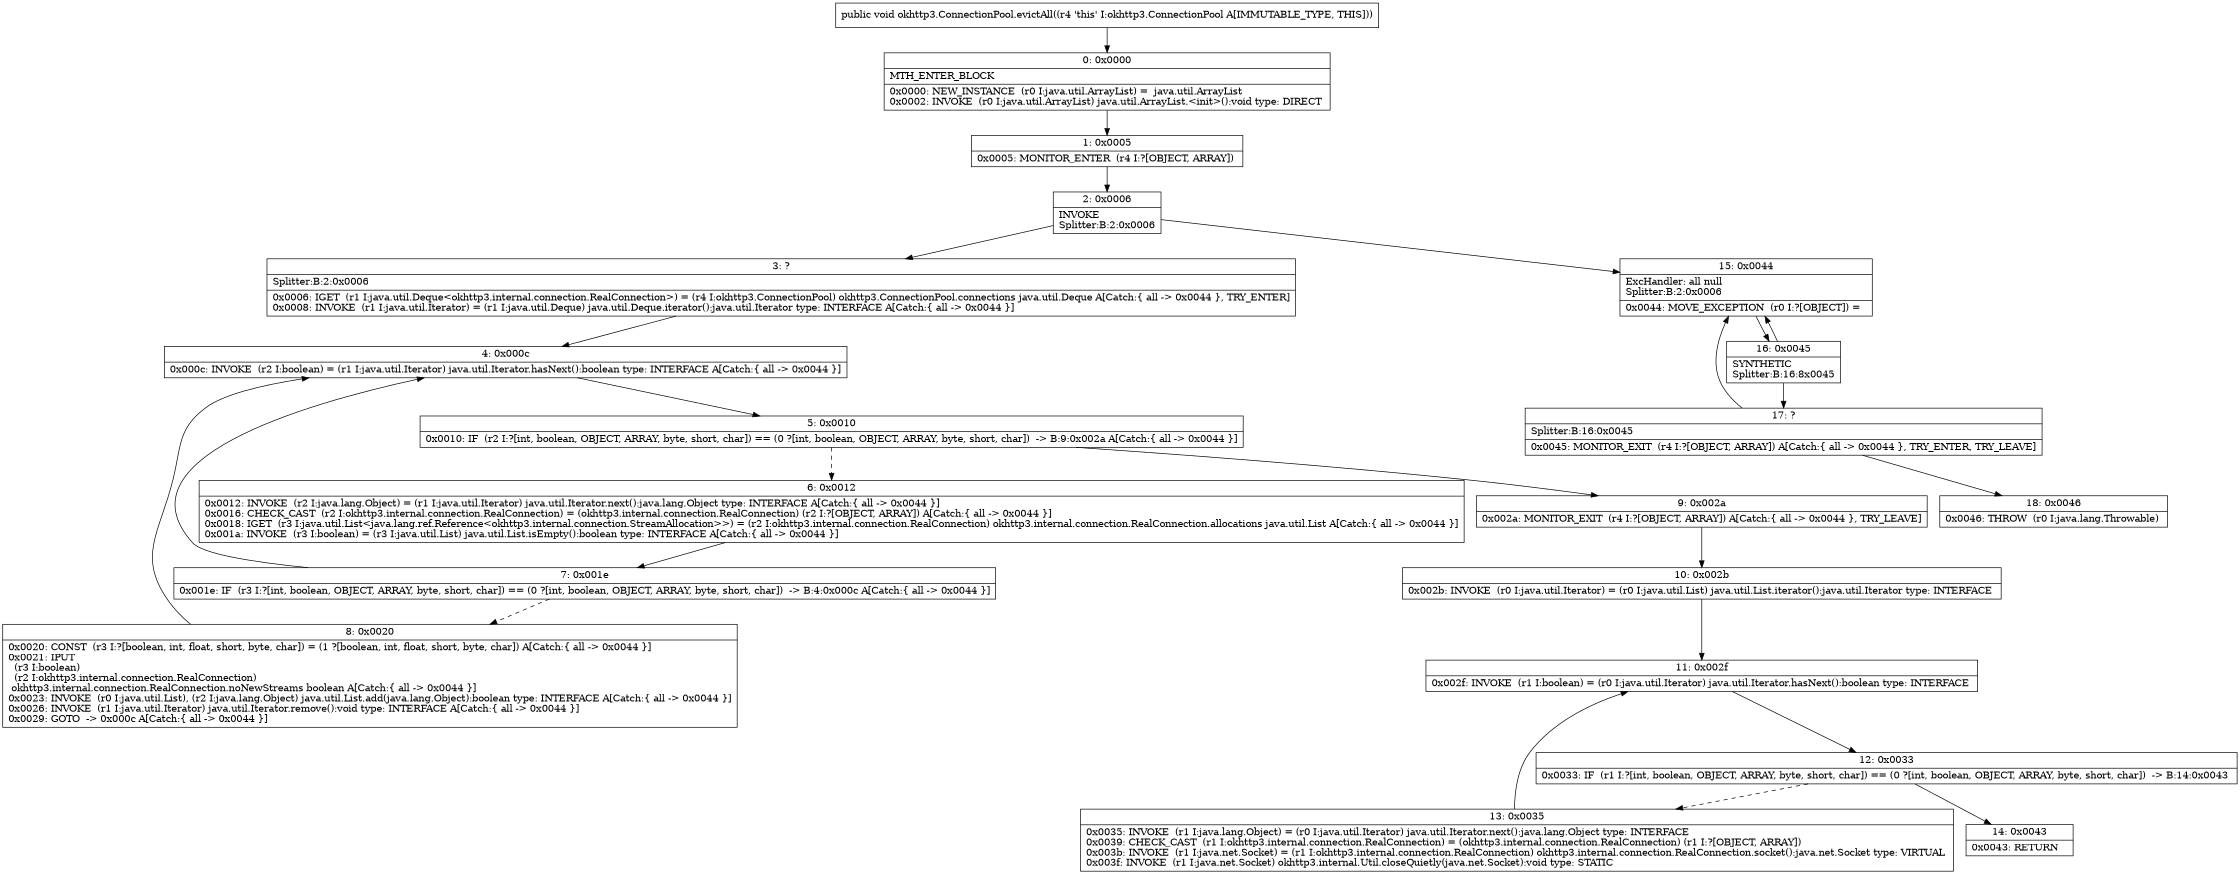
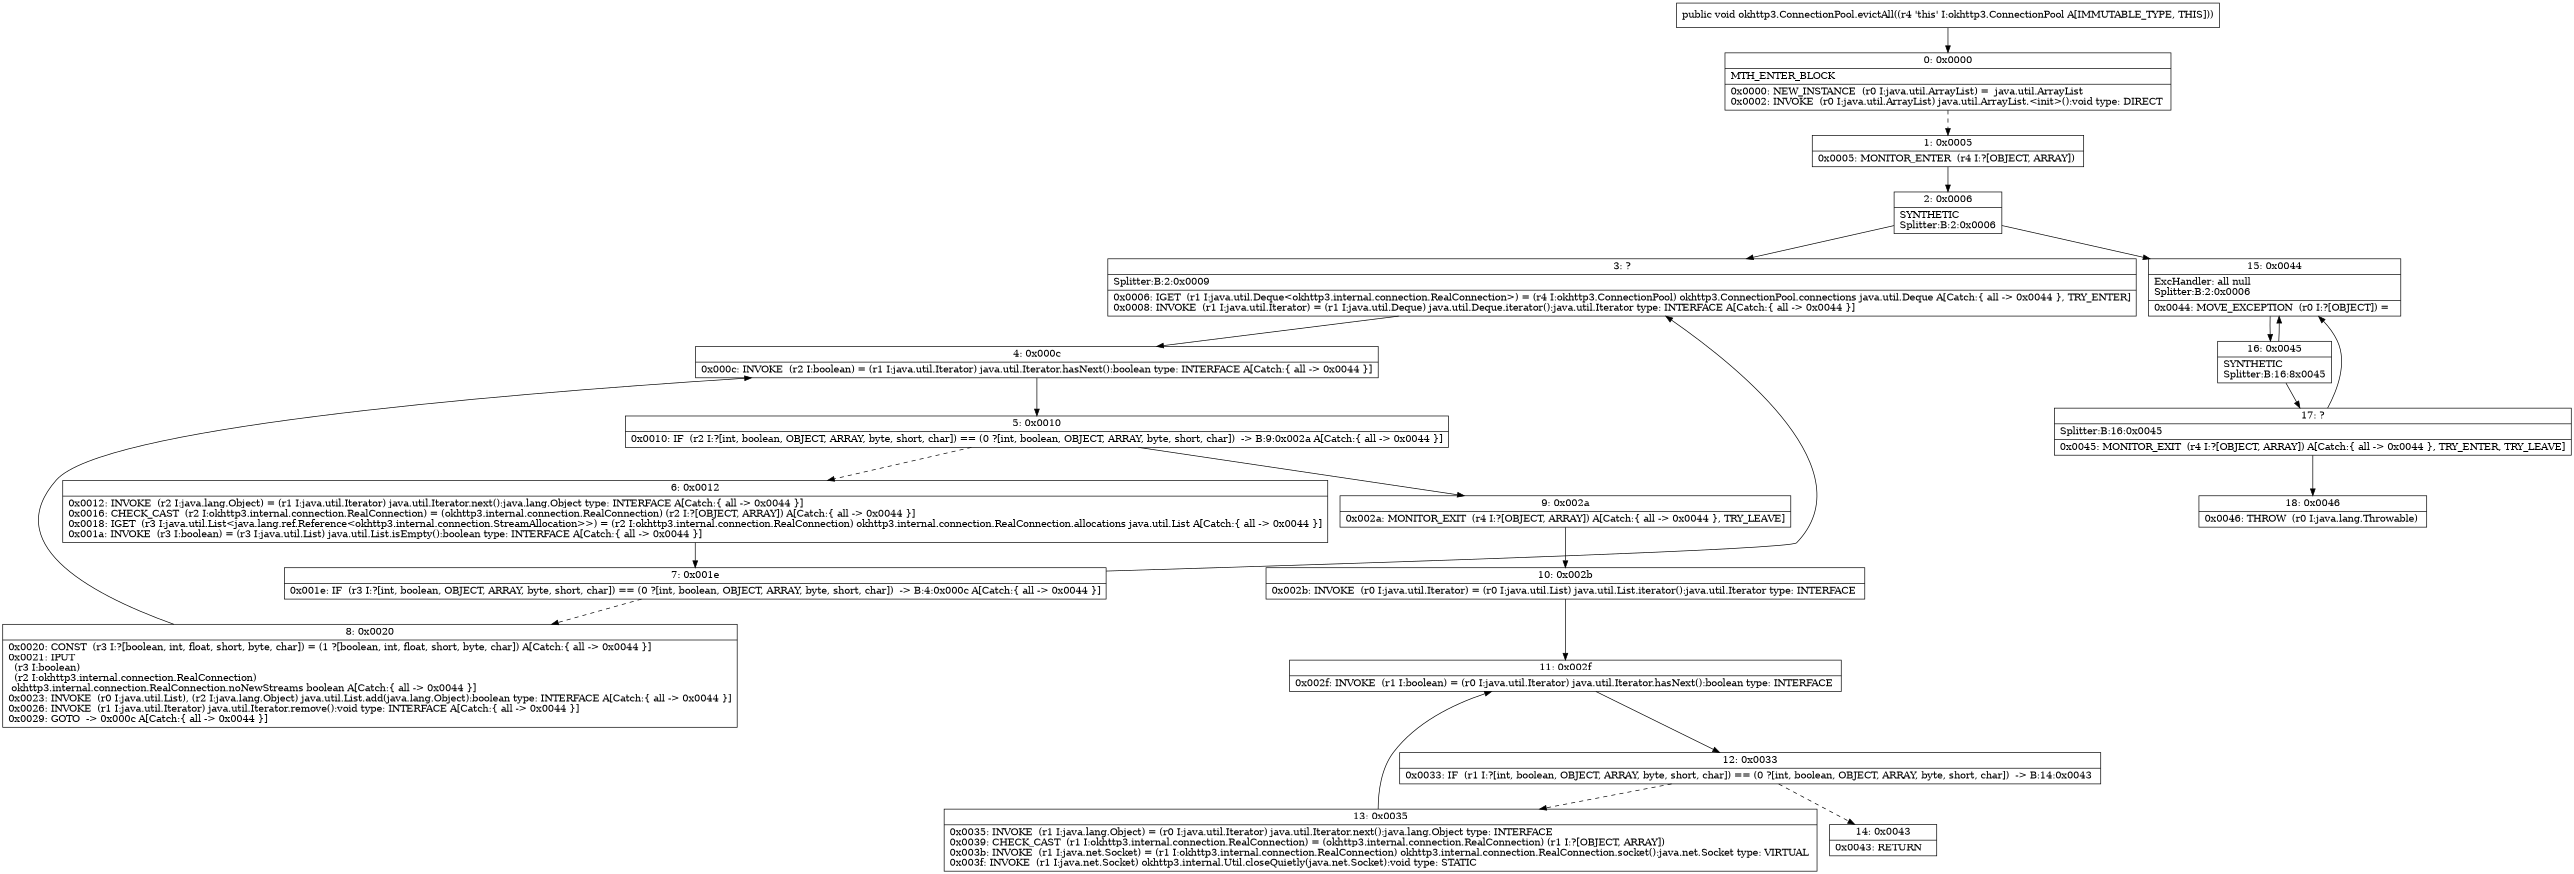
(1107, 119) -> (1948, 119)
(1079, 215) -> (1930, 215)
(321, 282) -> (1162, 282)
(209, 455) -> (1595, 555)
(1950, 803) -> (1814, 803)
